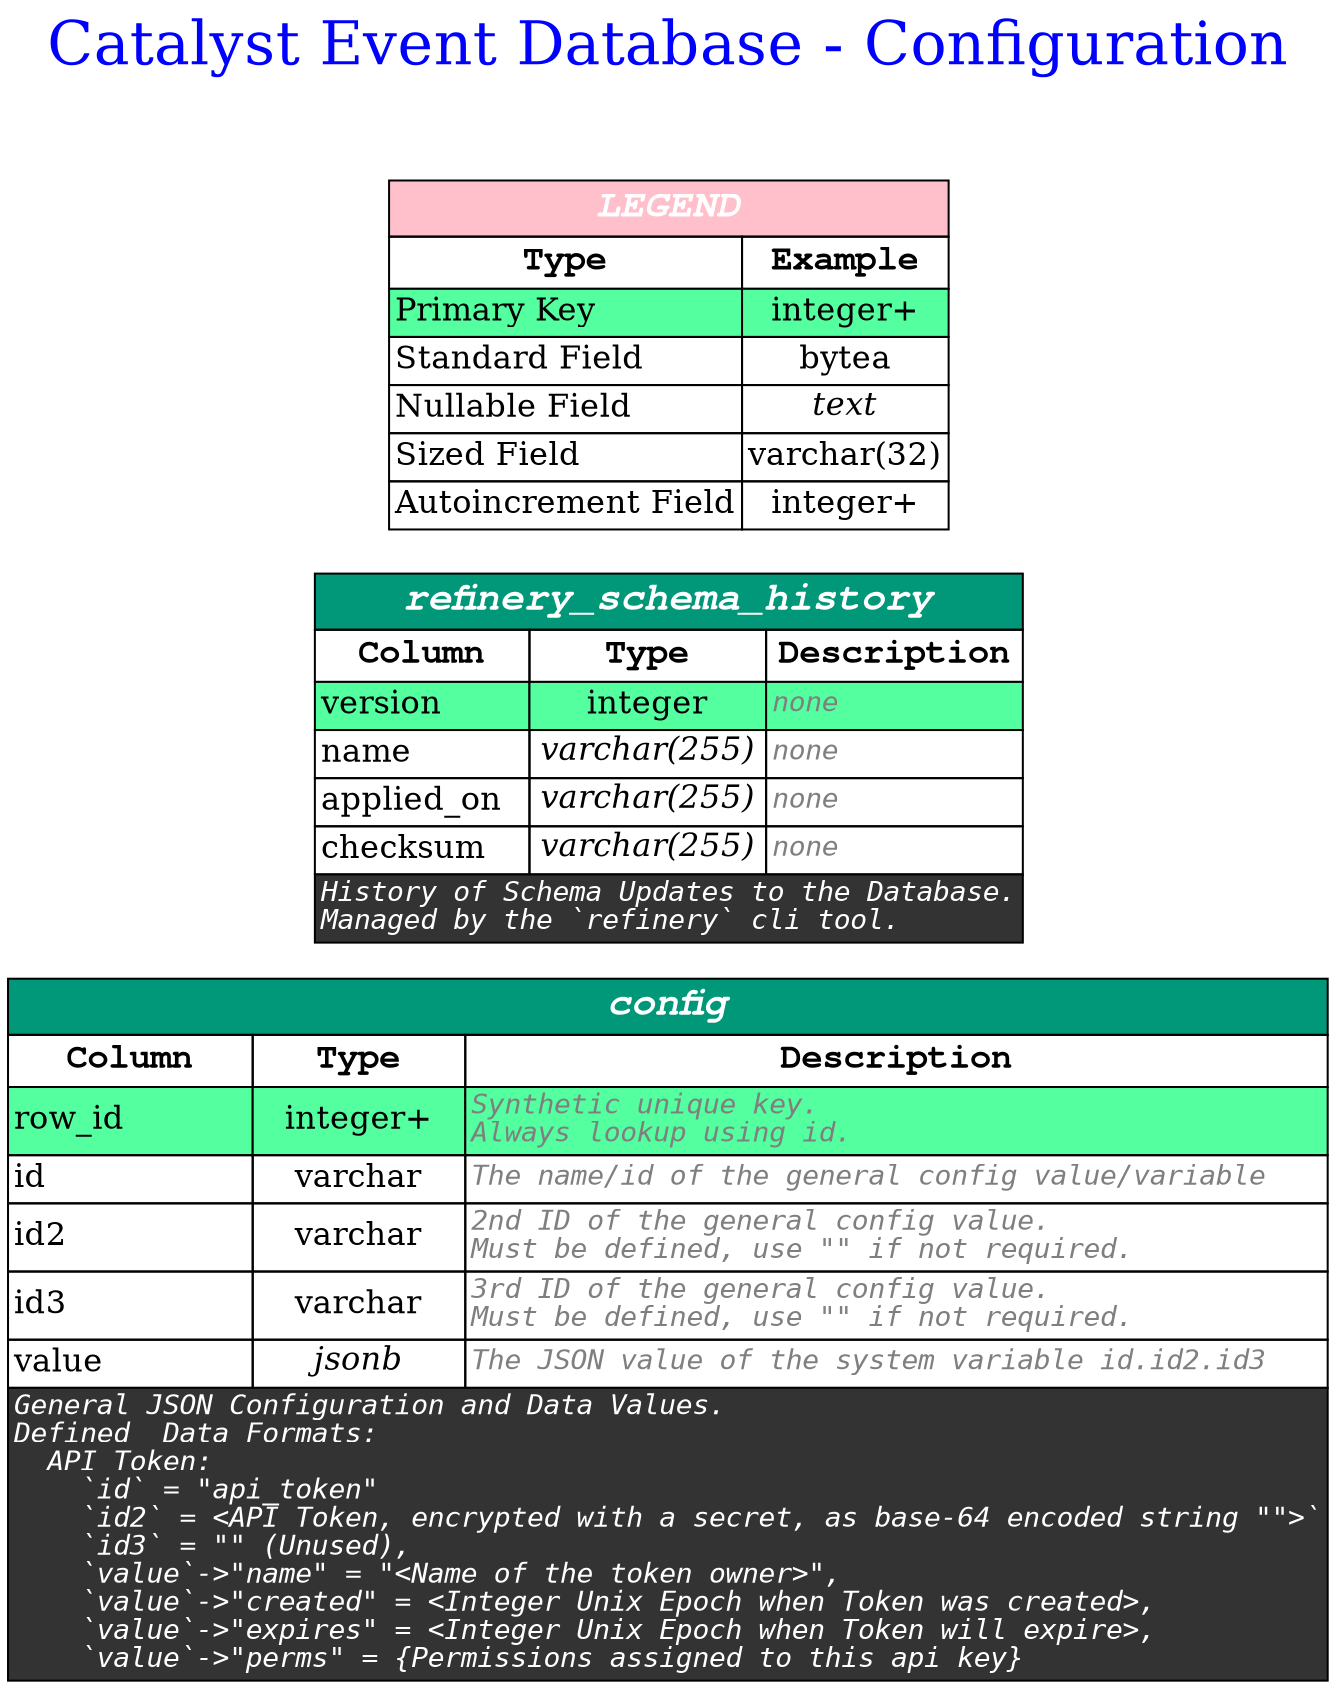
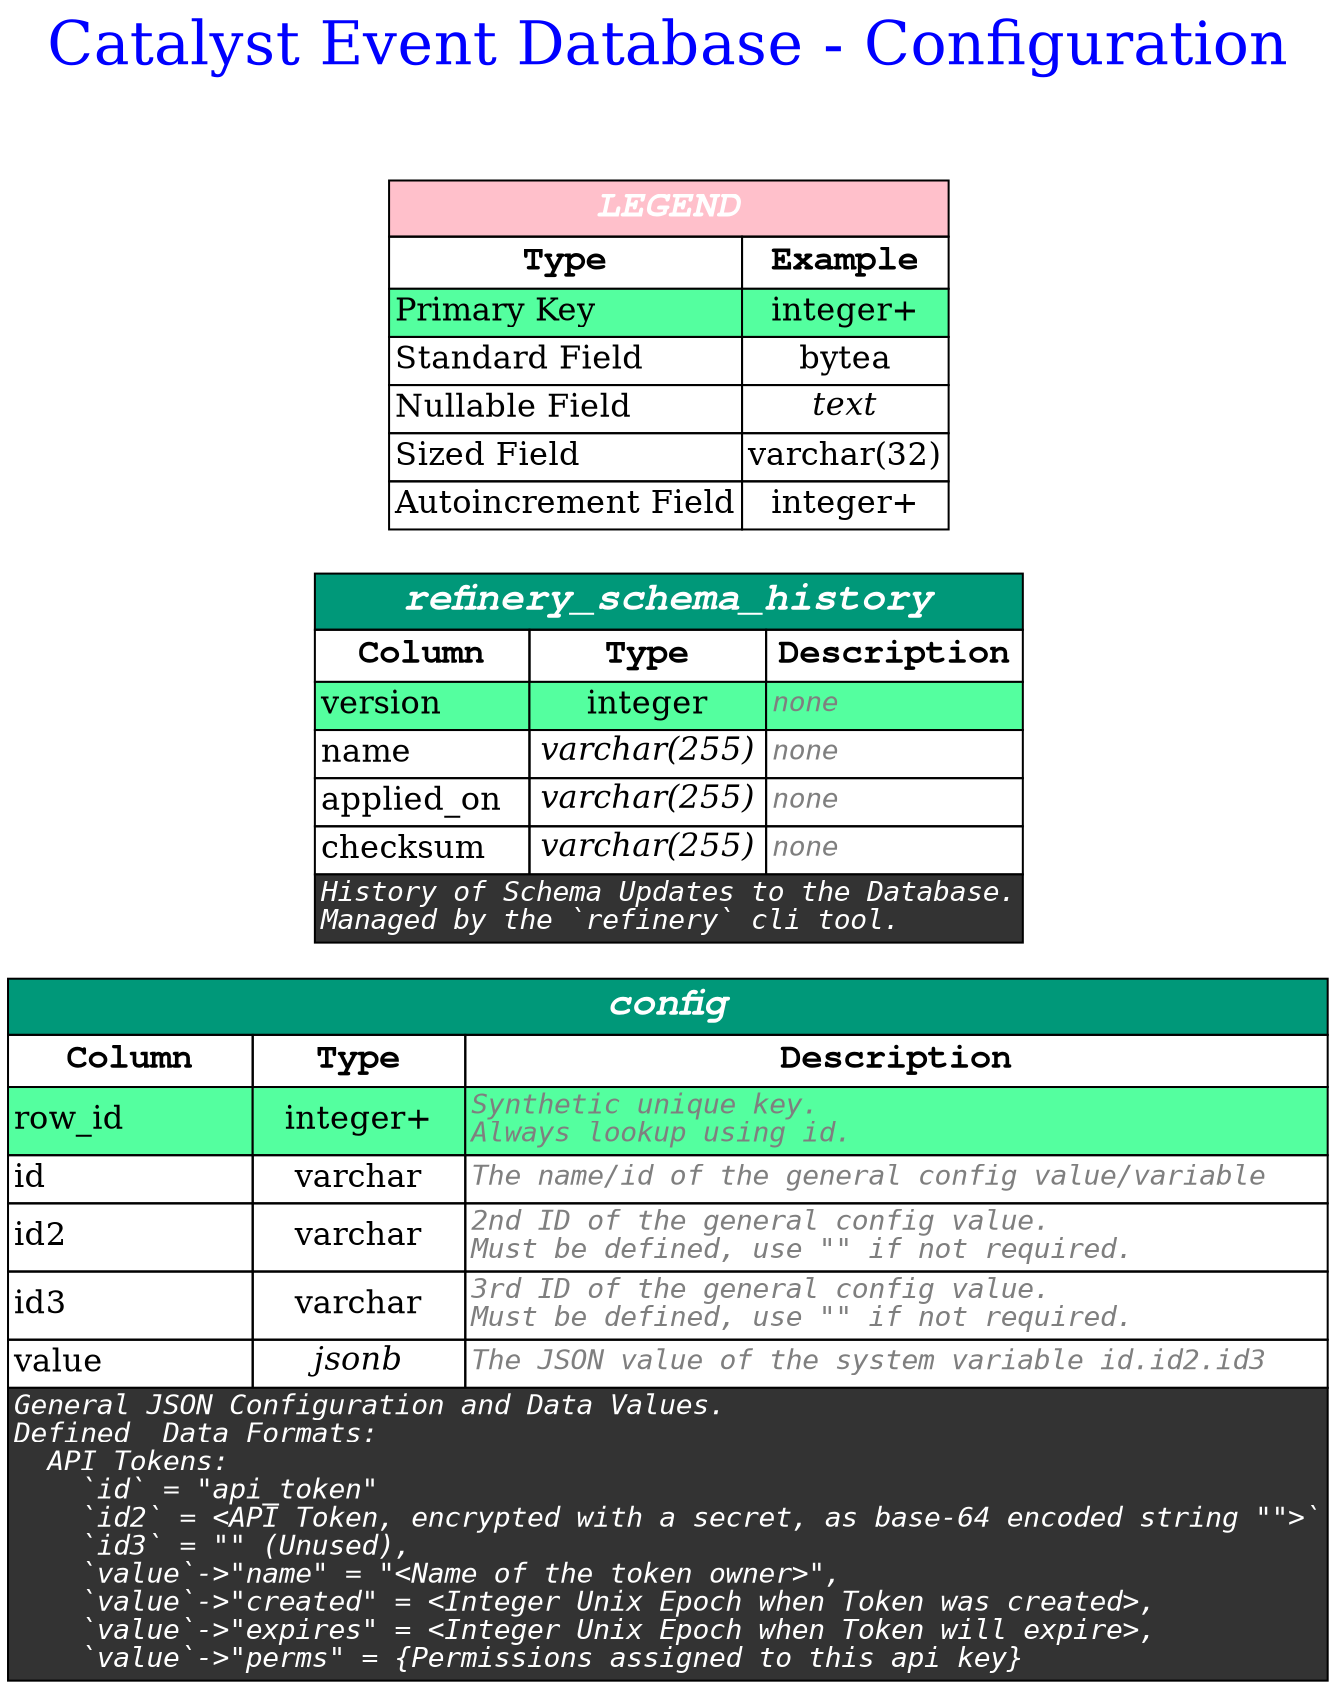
(114, 1462) -> (122, 1462)
